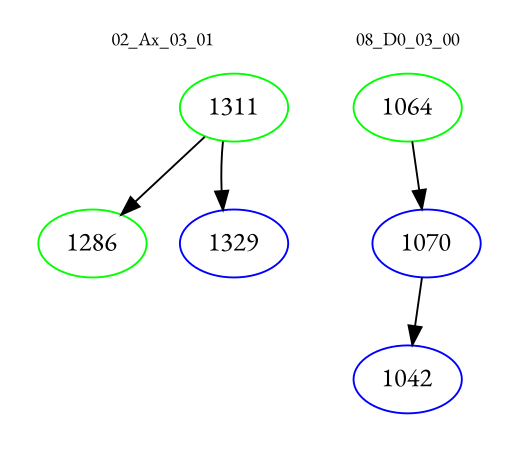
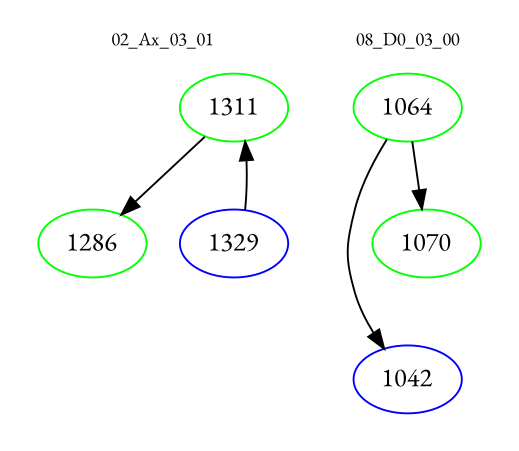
(221, 166) -> (247, 185)
(427, 243) -> (427, 243)
(419, 302) -> (349, 235)
